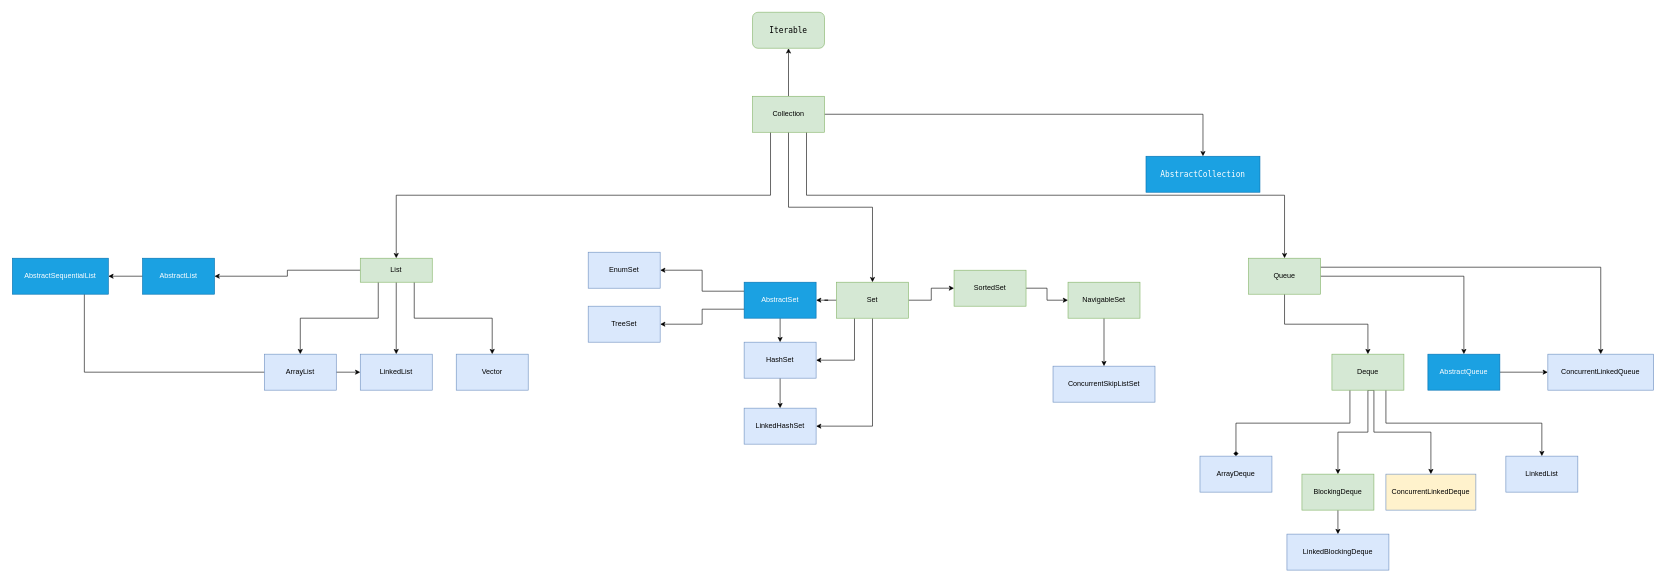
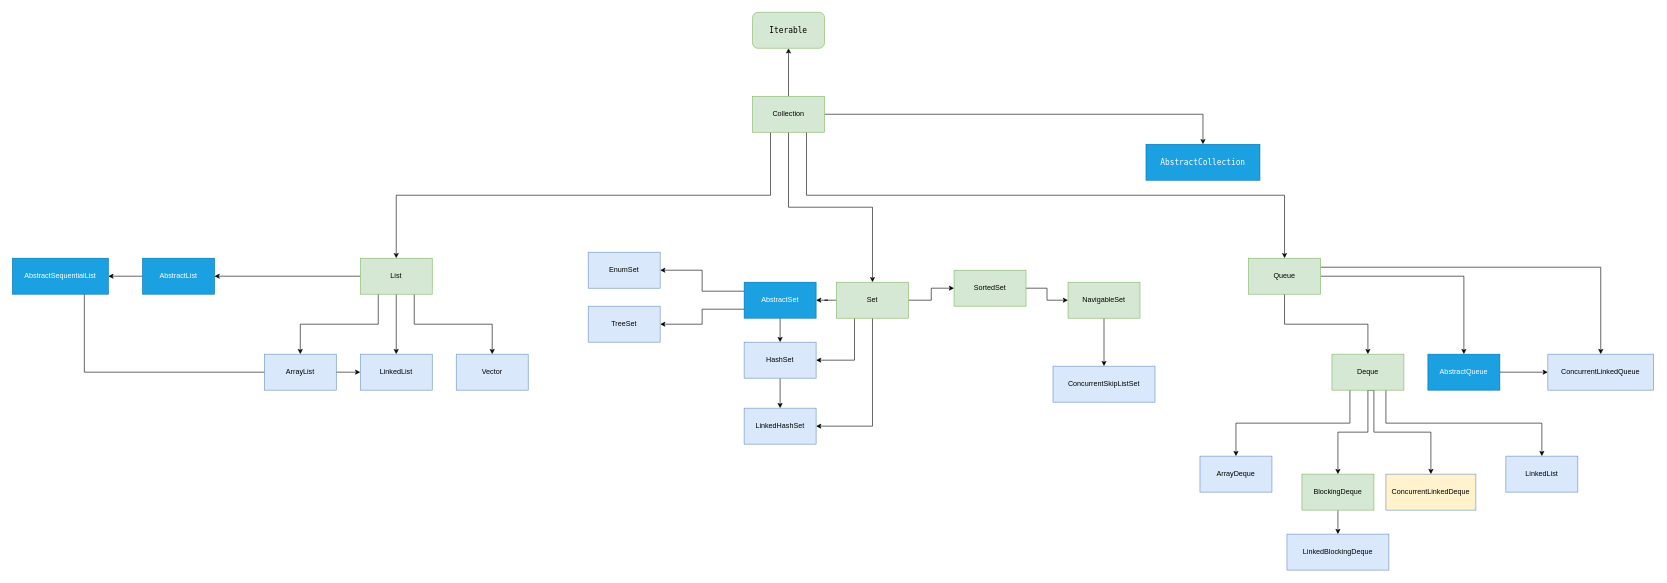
(1203, 174) -> (1203, 162)
(396, 270) -> (396, 276)
(1236, 450) -> (1236, 450)
